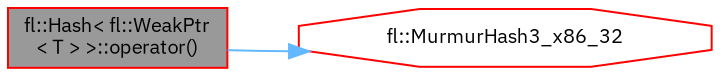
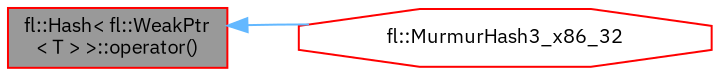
(258, 51) -> (278, 25)
